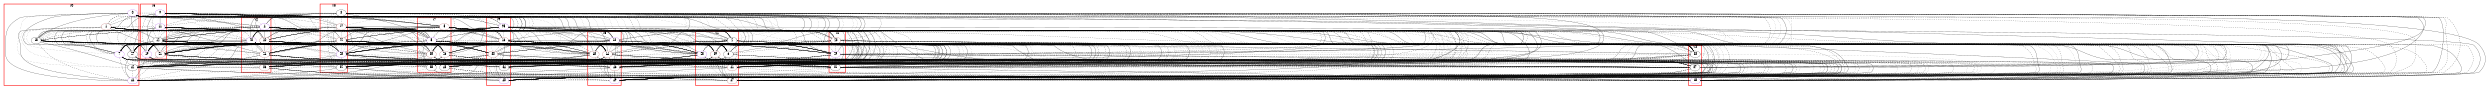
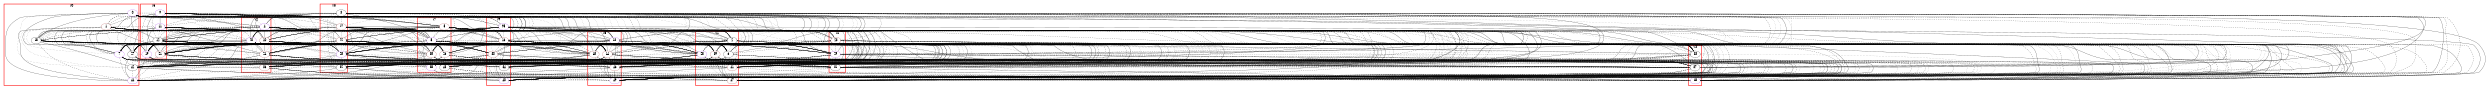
(423, 30) -> none
(431, 67) -> (431, 67)
